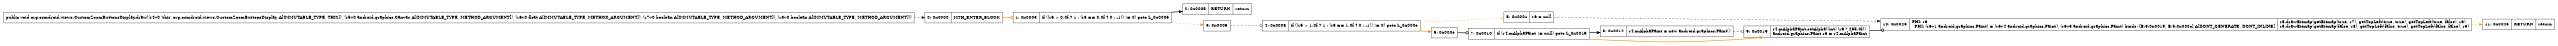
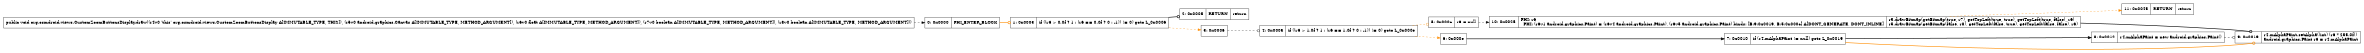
(1175, 12) -> (1173, 17)
(977, 17) -> (975, 23)
(1876, 30) -> (2165, 26)
(1424, 31) -> (1426, 37)
(1462, 33) -> (1594, 39)
